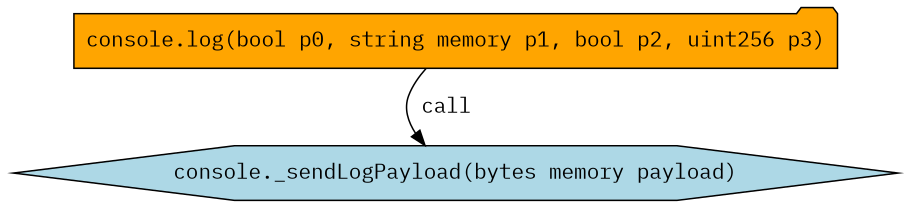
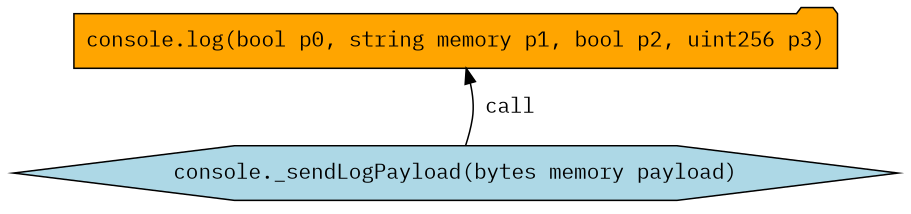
(408, 99) -> (473, 115)
